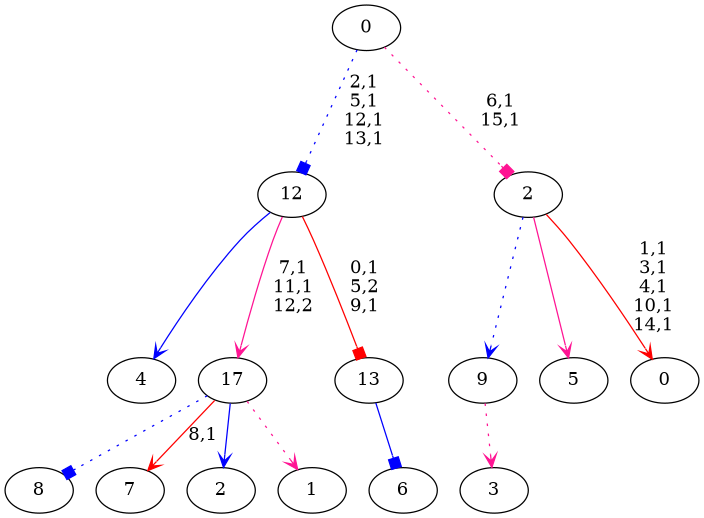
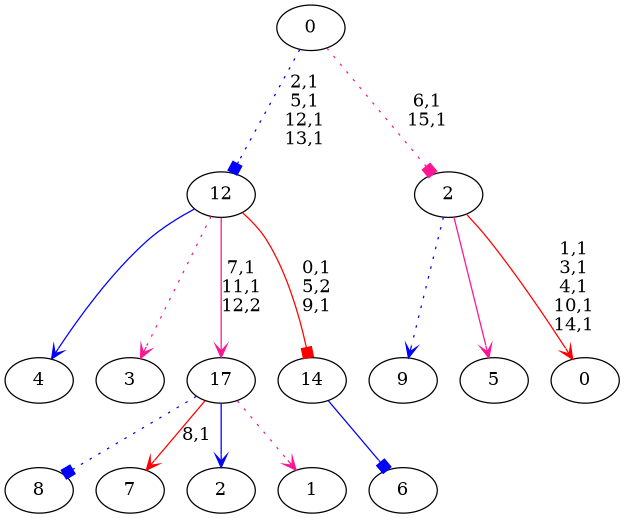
(369, 380) -> (312, 380)
(488, 429) -> (179, 282)
